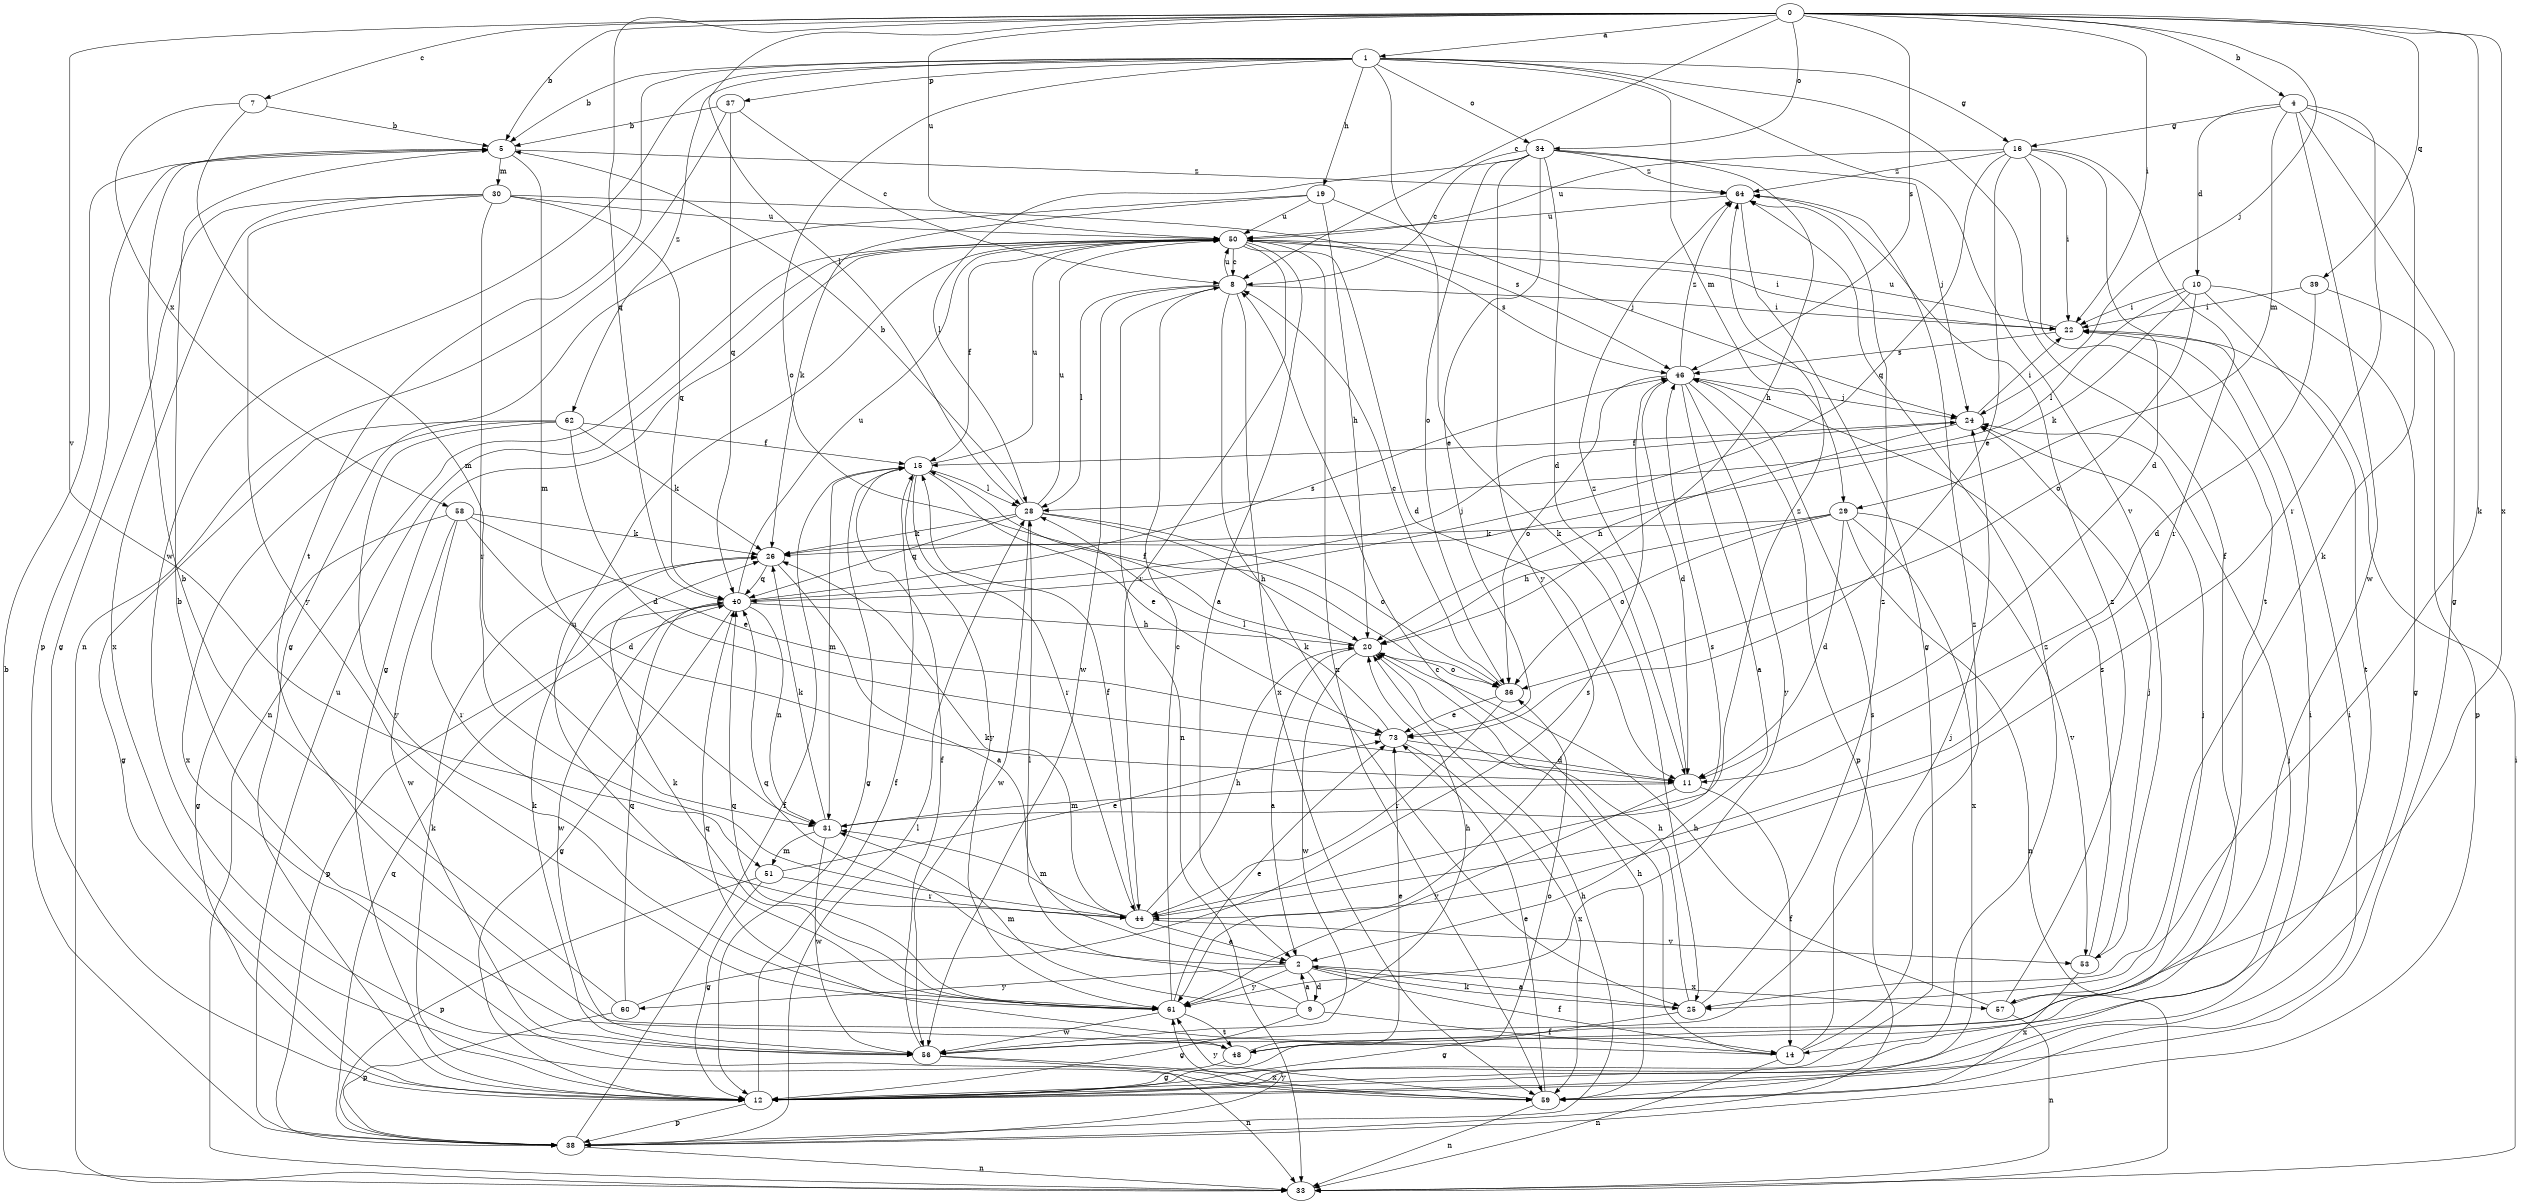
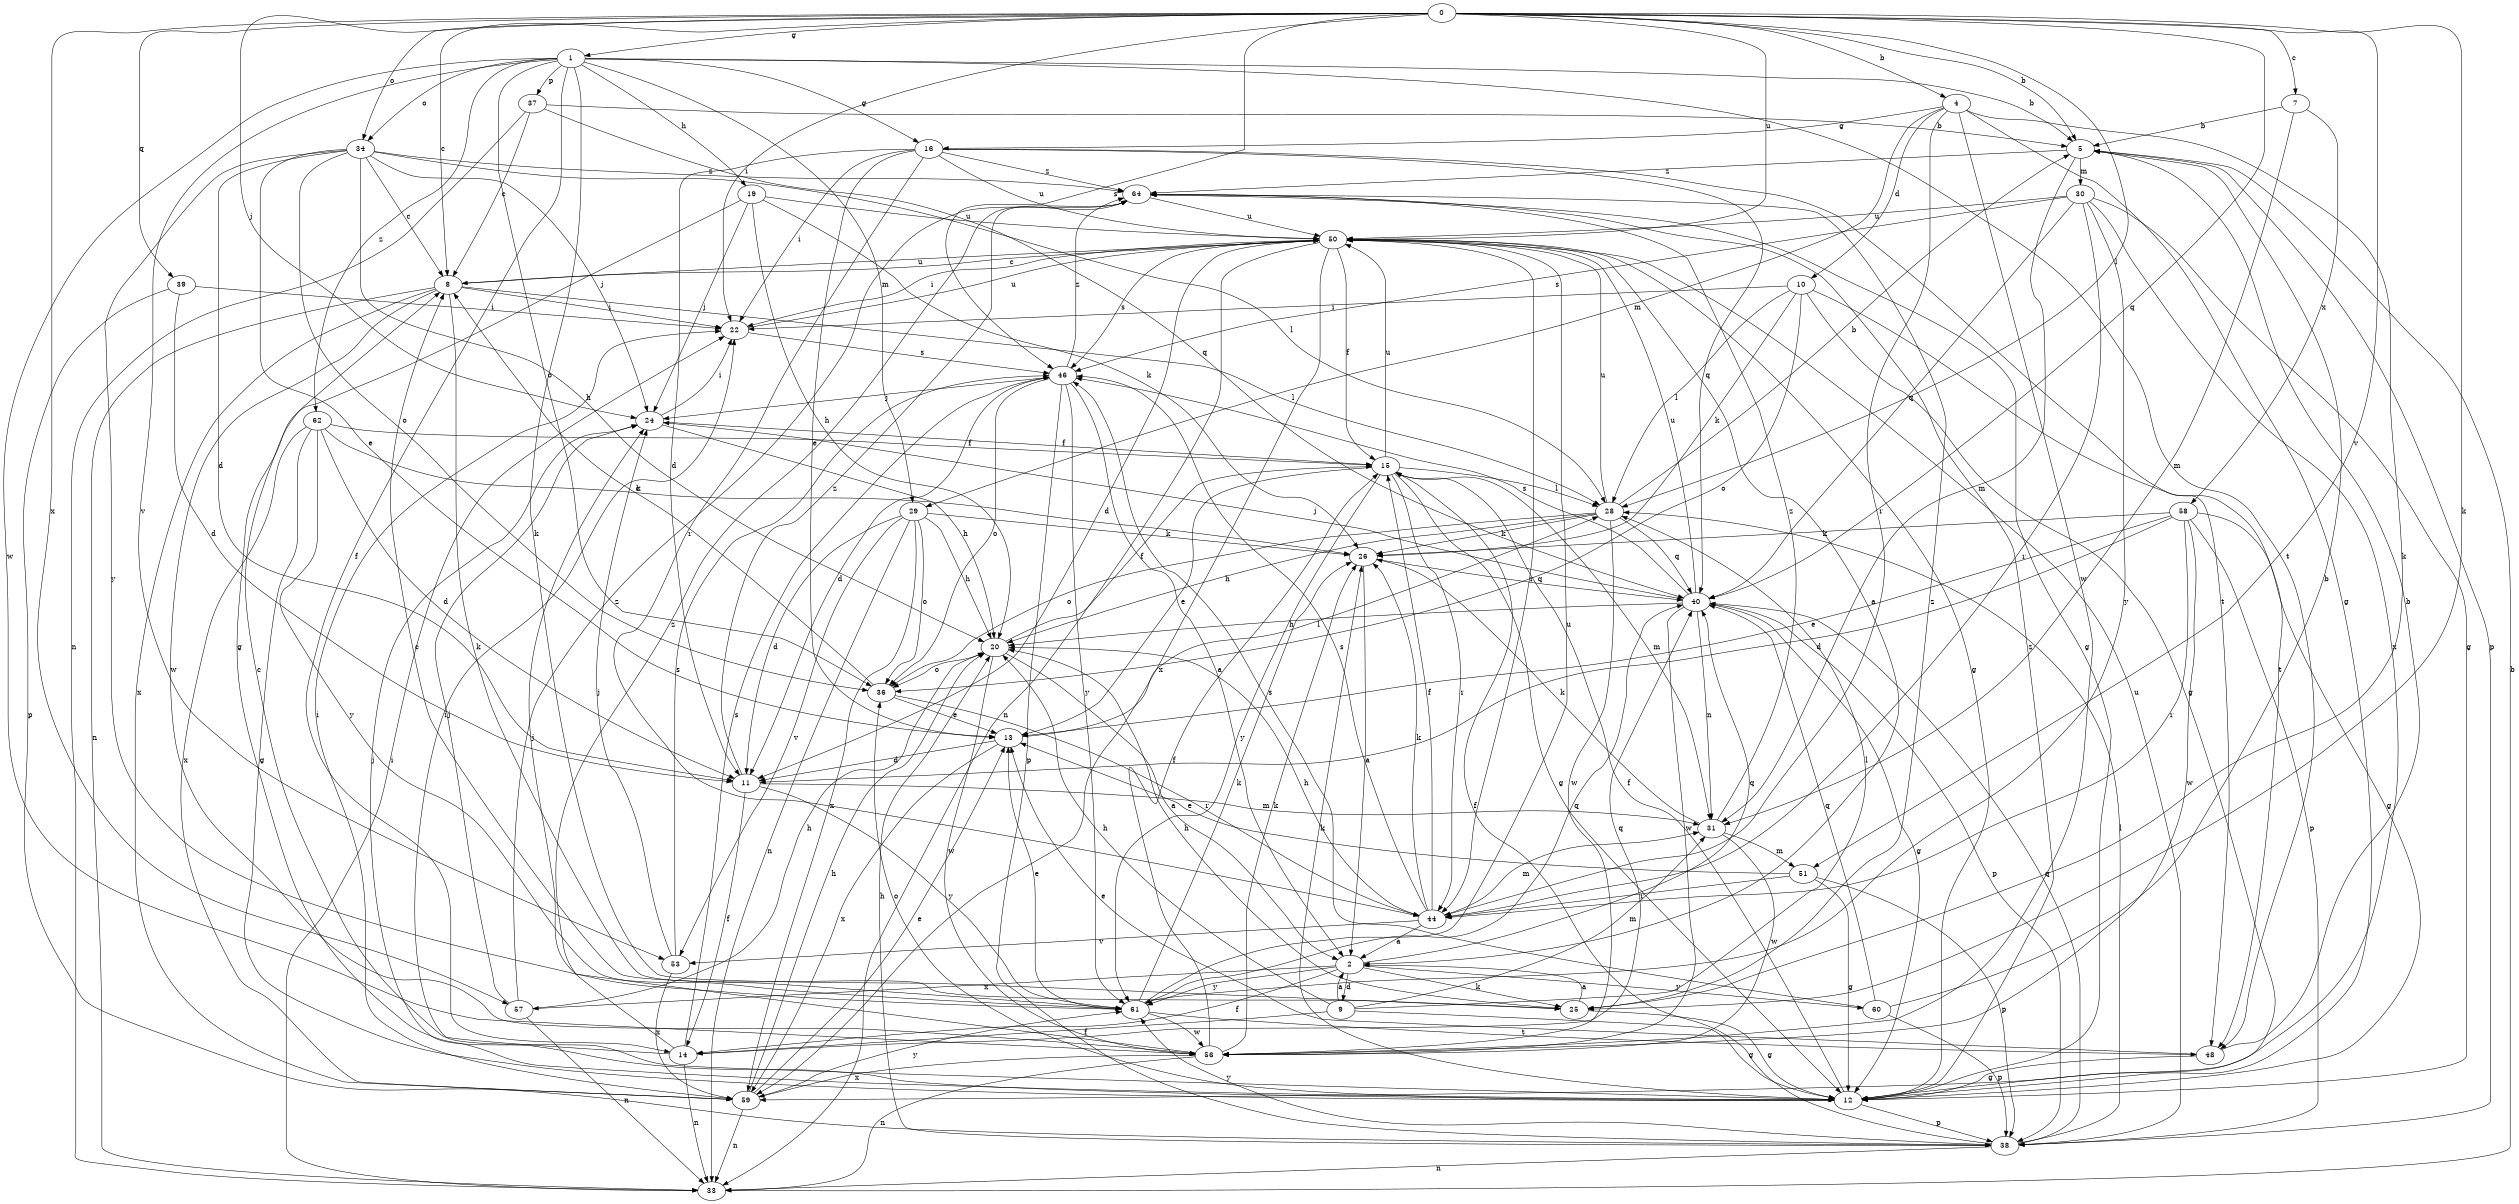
(1605, 36) -> (794, 36)
(1394, 738) -> (1009, 738)
none -> (2318, 926)
